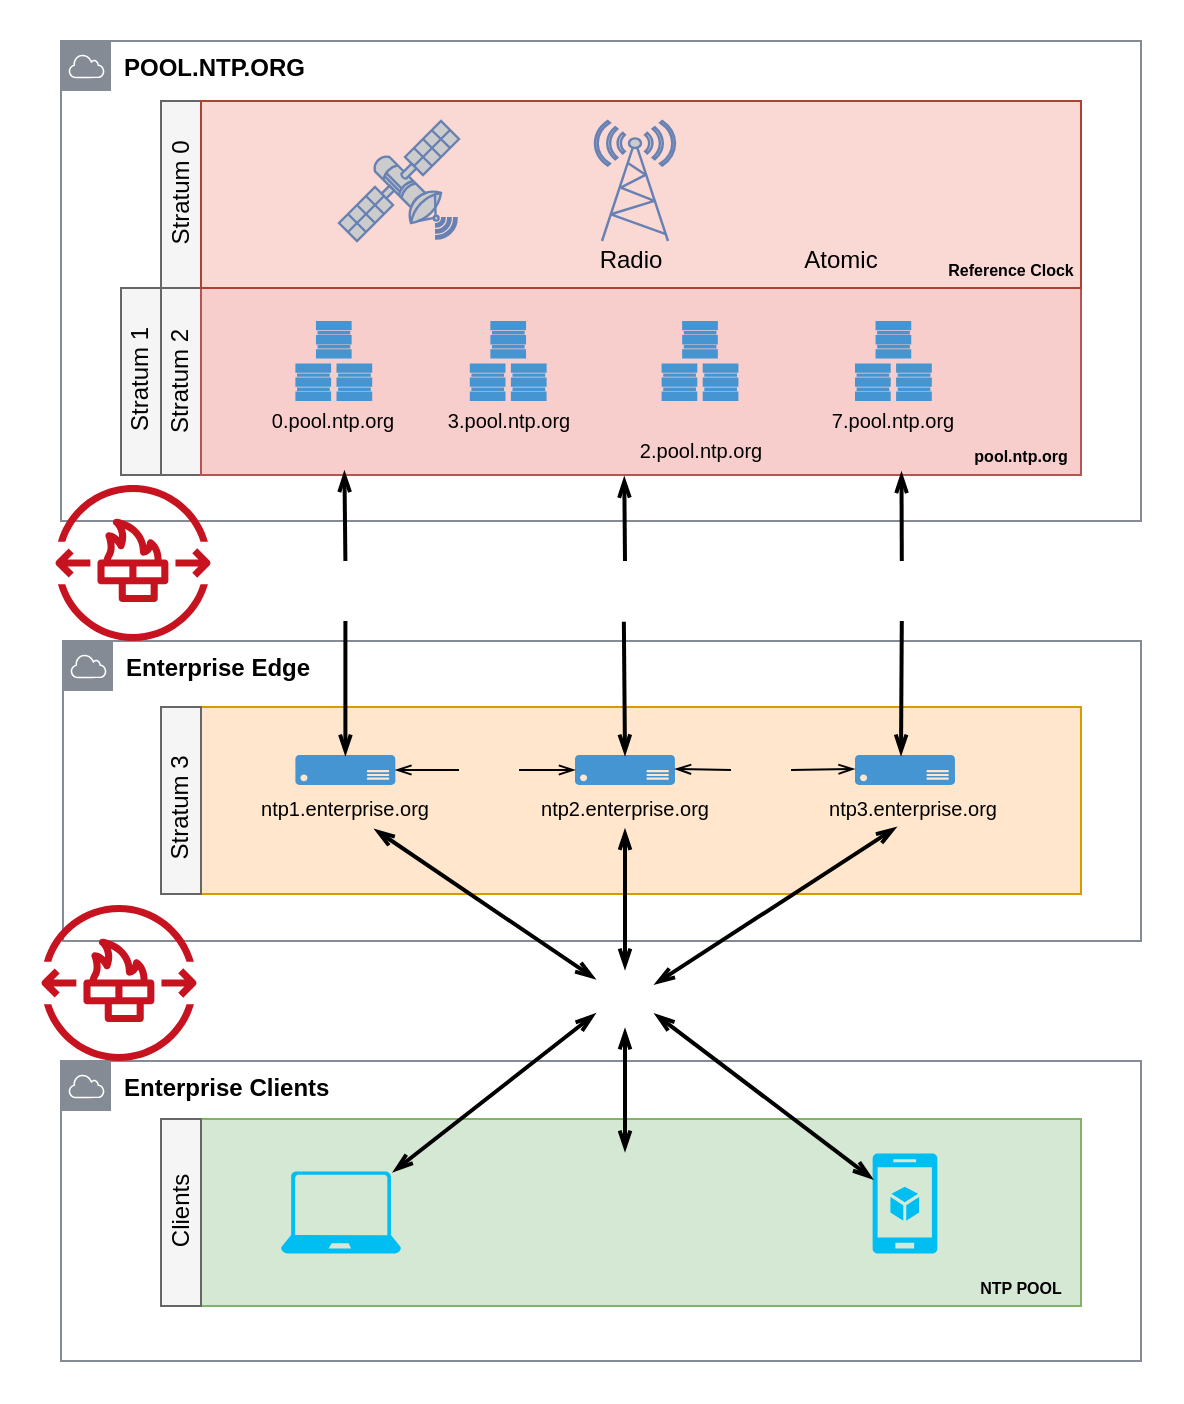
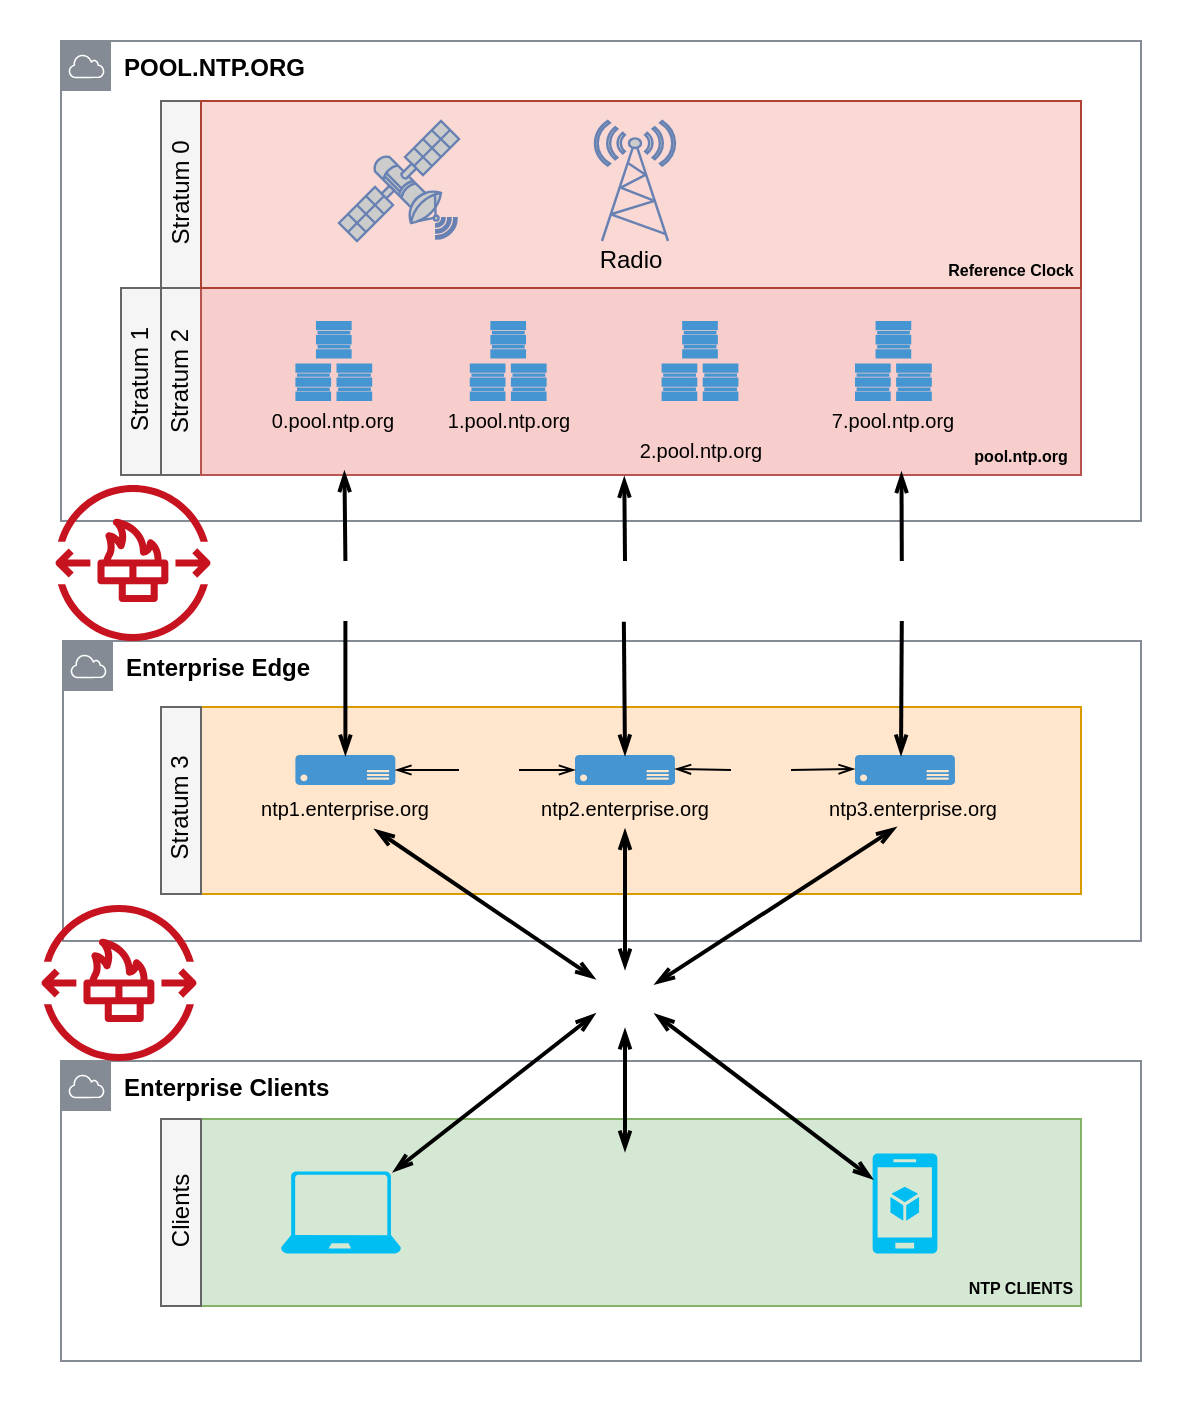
(841, 261) -> none
(510, 421) -> (510, 421)
(1022, 1287) -> (1022, 1287)
